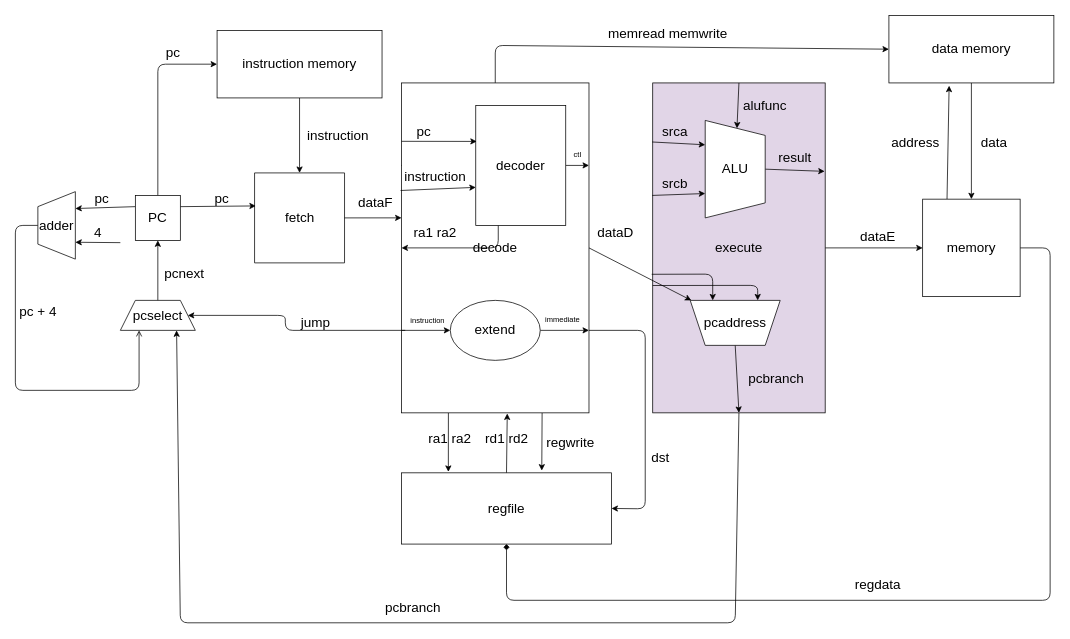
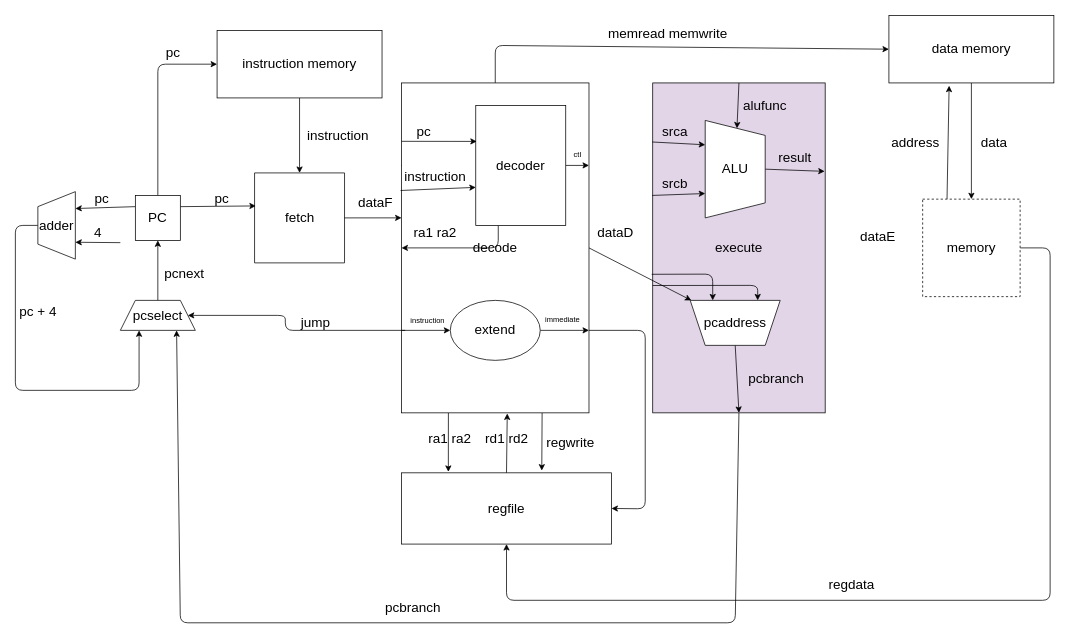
(916, 248) -> none
(972, 248) -> (972, 248)
(139, 335) -> (139, 337)
(660, 458) -> none
(507, 551) -> (507, 550)
(878, 585) -> (852, 585)
